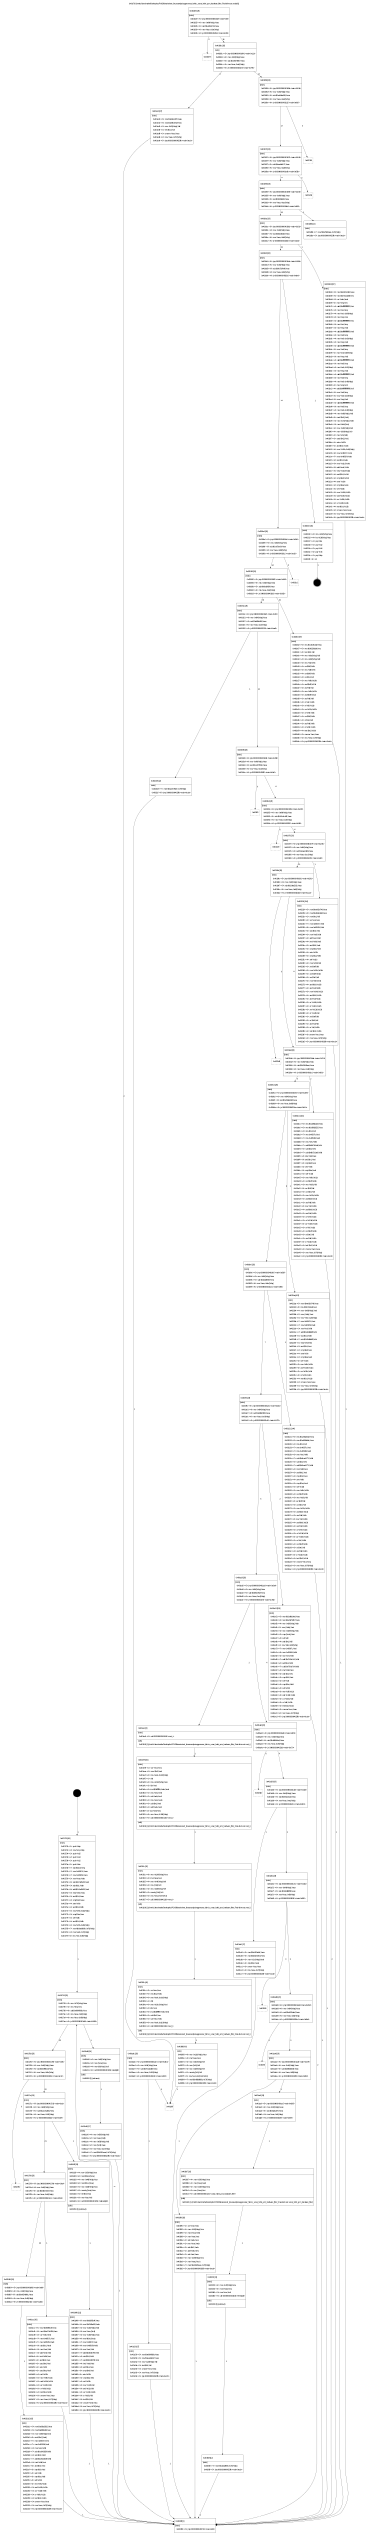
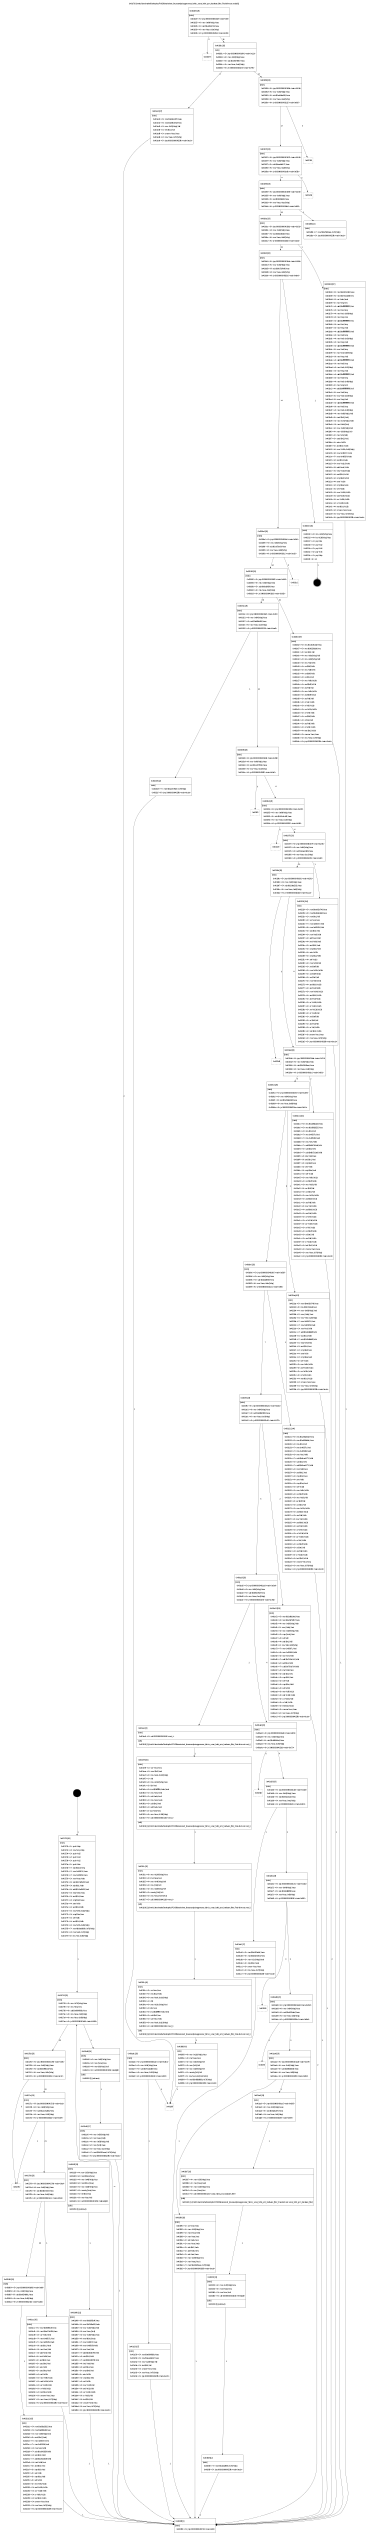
(63, 2141) -> (25, 2151)
